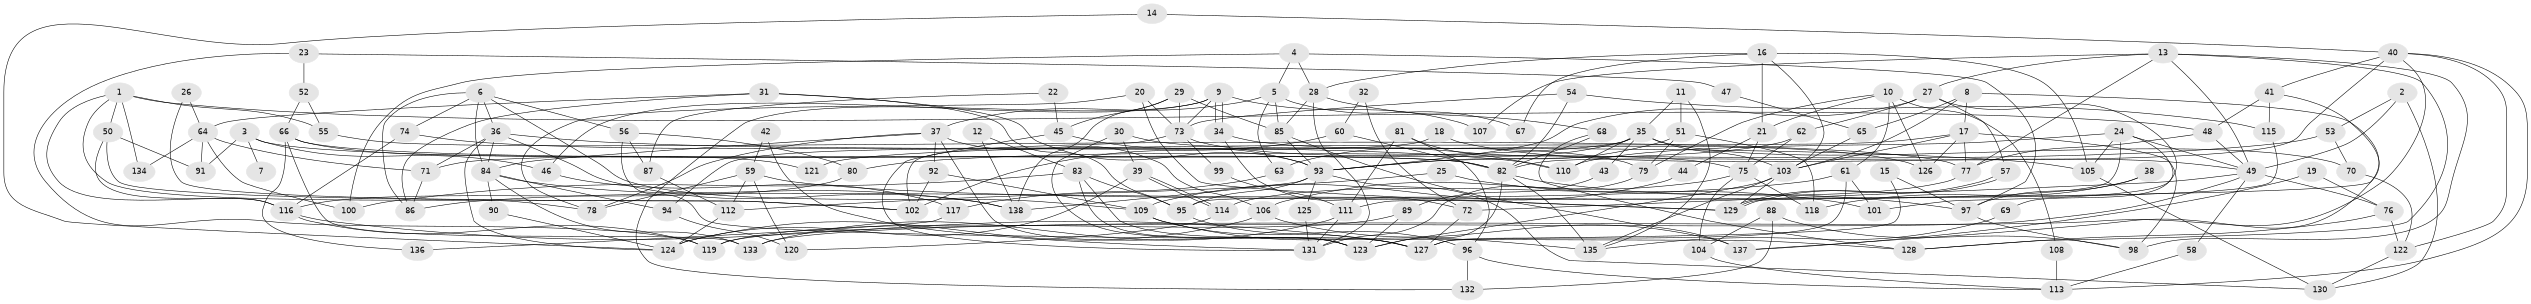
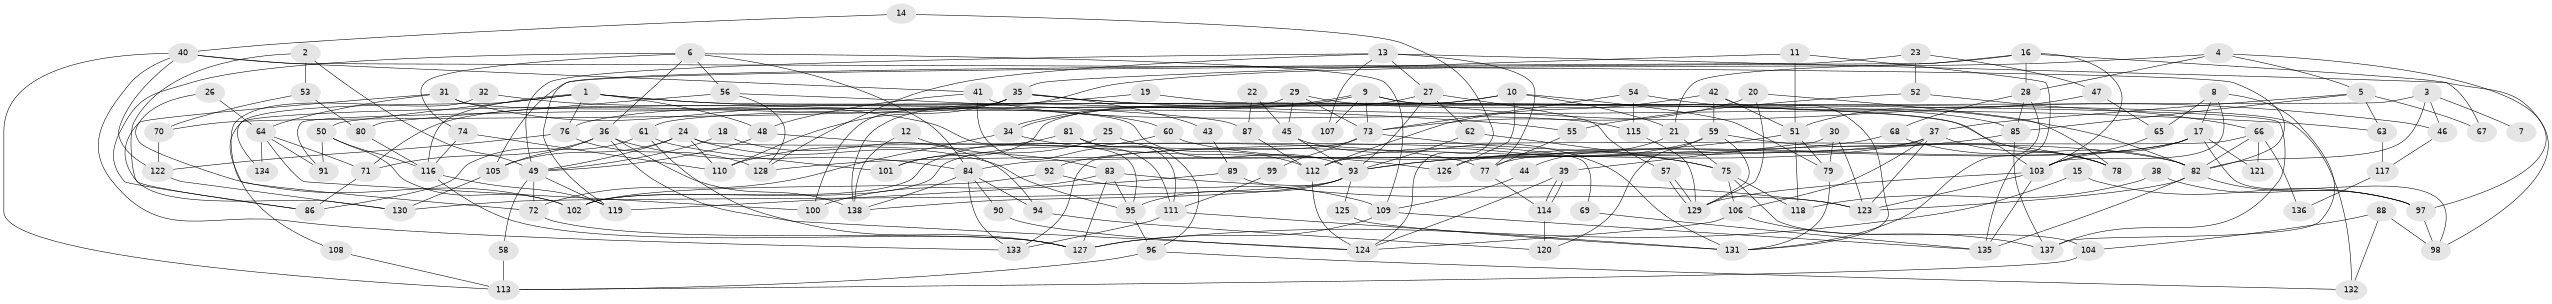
none -> (1944, 108)
none -> (1754, 112)
none -> (1434, 127)
(2330, 191) -> (575, 112)
